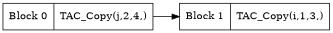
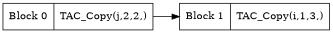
(103, 16) -> (103, 16)
